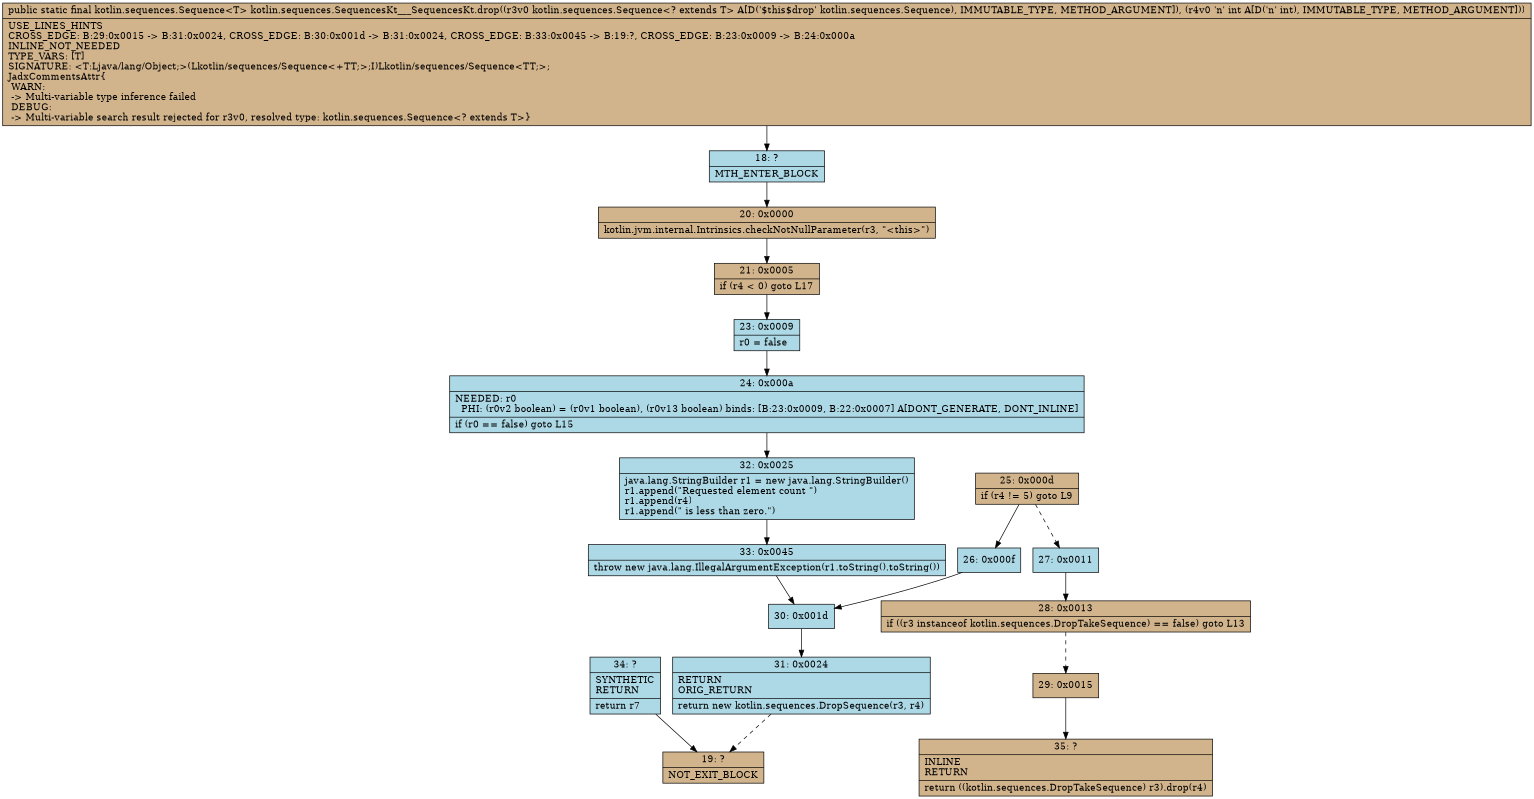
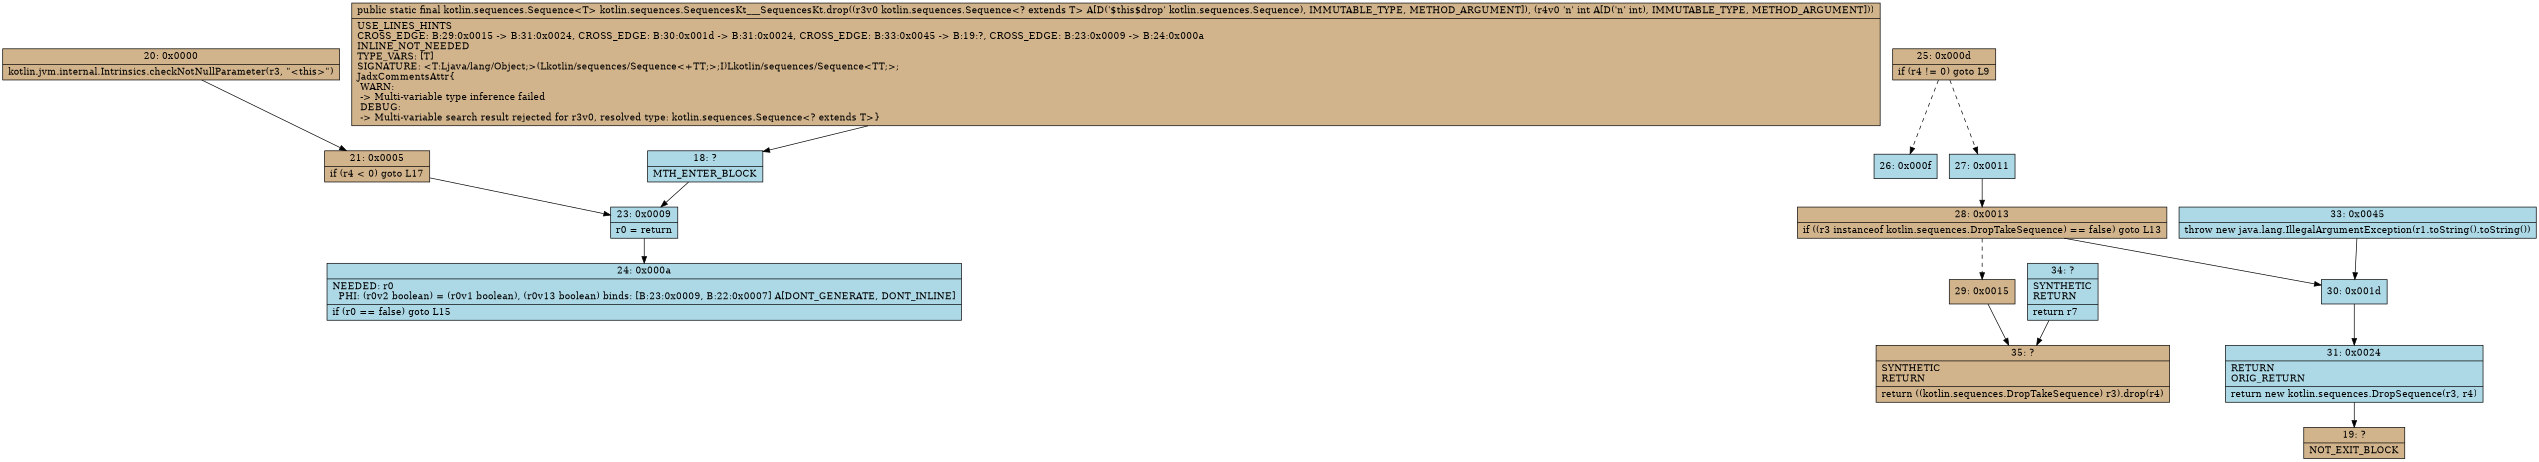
(767, 191) -> (677, 192)
(764, 343) -> (644, 230)
(767, 489) -> none
(1027, 496) -> (1944, 72)
(1009, 523) -> (1926, 114)
(902, 591) -> (2189, 261)
(674, 731) -> (2044, 330)
(753, 731) -> (2354, 411)
(943, 762) -> (1911, 368)
